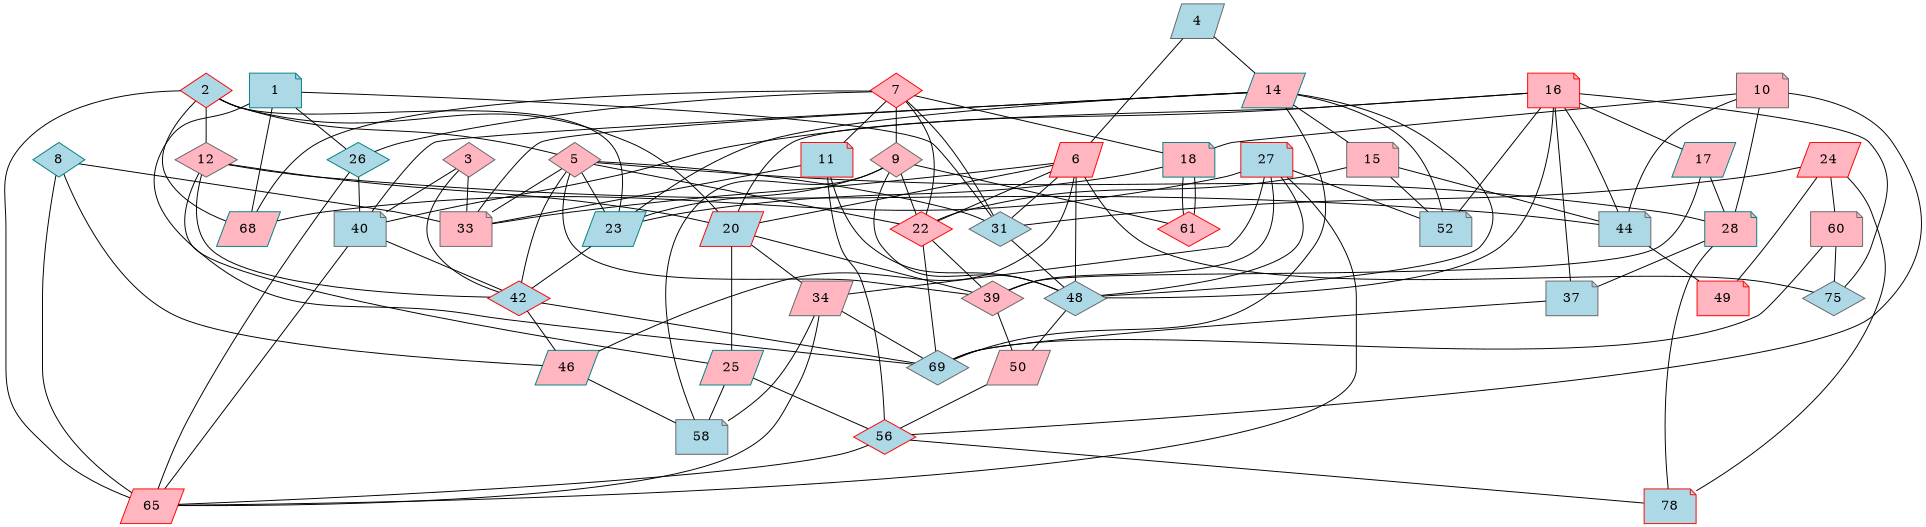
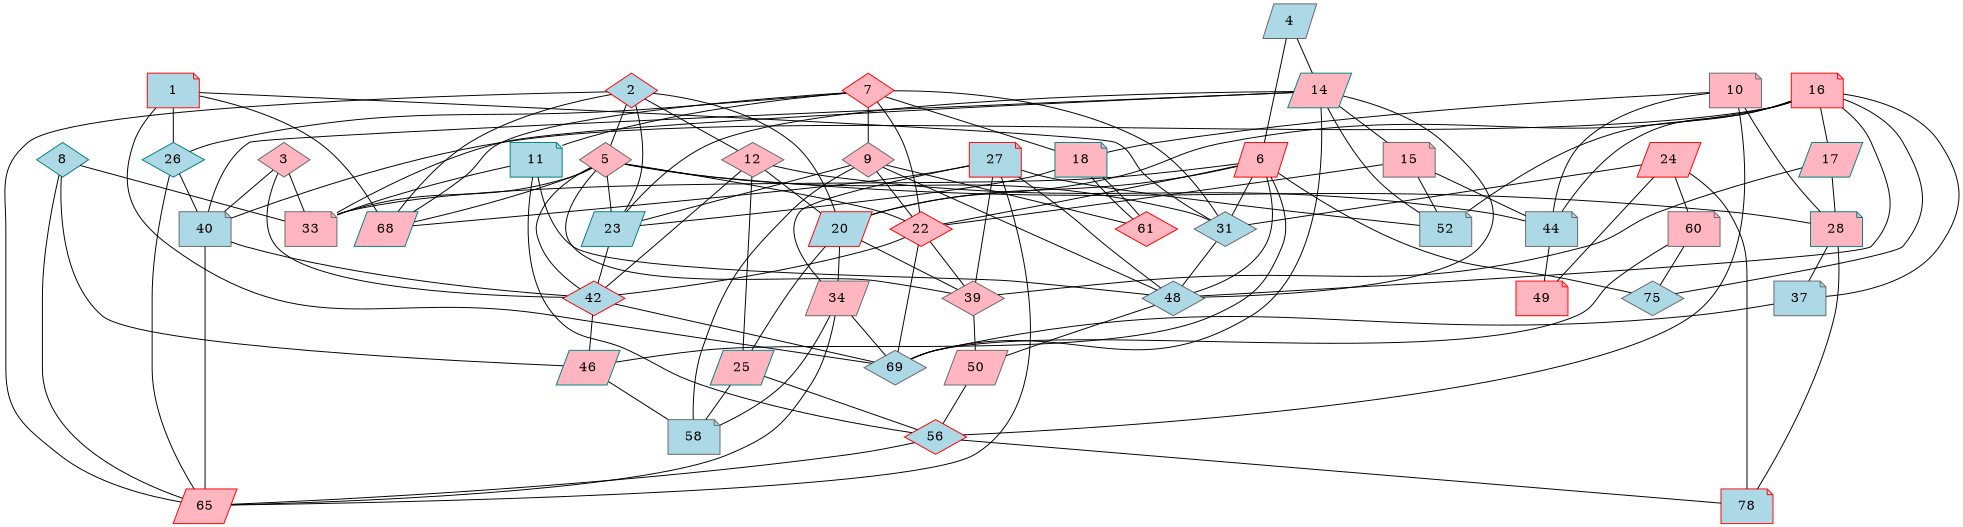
(275, 90) -> (173, 90)
(827, 160) -> (536, 160)
none -> (504, 199)
none -> (799, 266)
